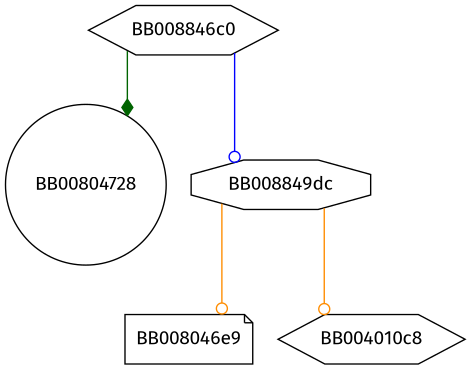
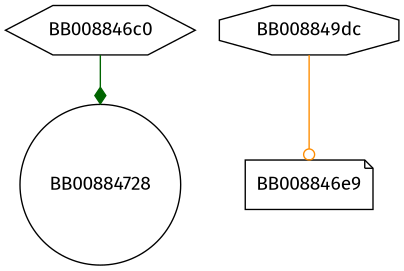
(235, 102) -> none
(86, 185) -> (100, 185)
(189, 339) -> (309, 185)
(372, 339) -> none
